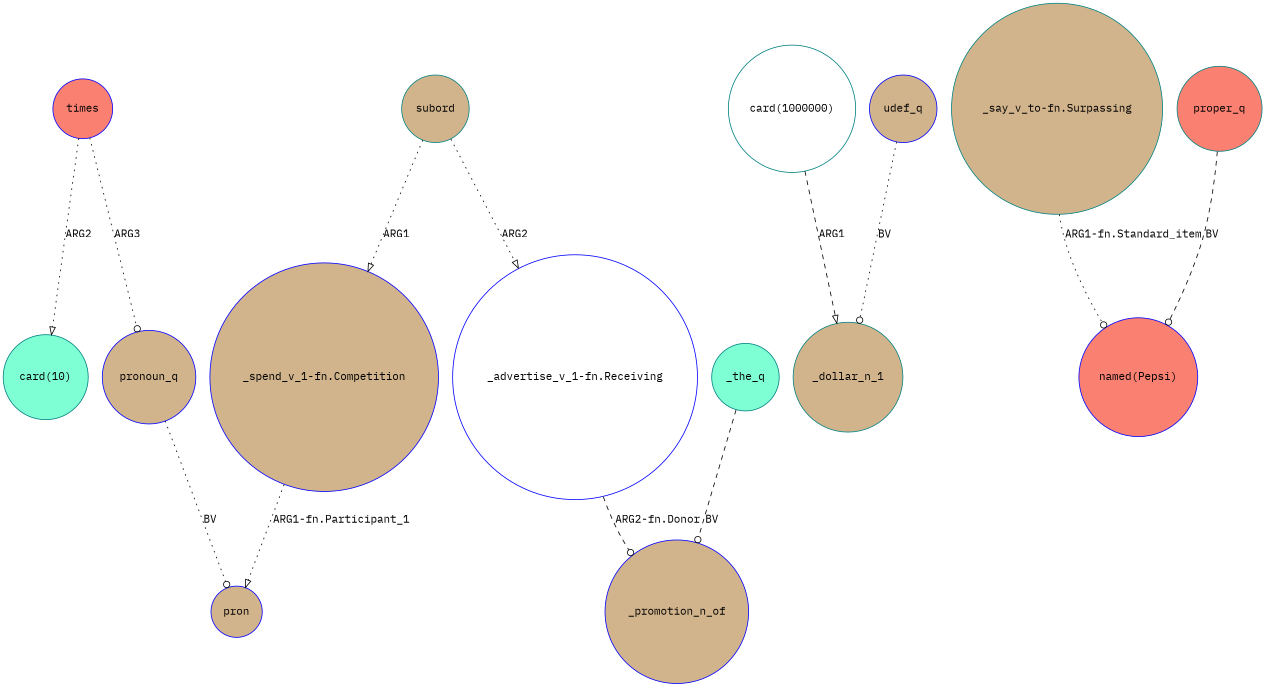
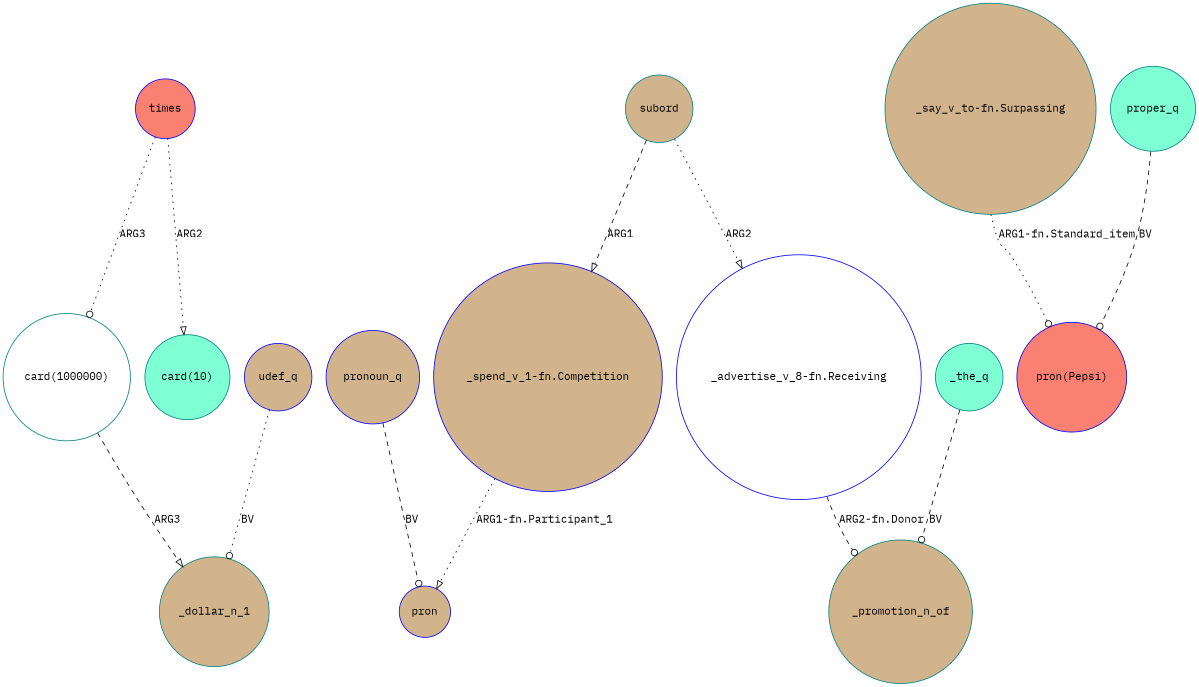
(1220, 109) -> (1153, 109)
(397, 202) -> (621, 202)
(113, 232) -> (123, 224)
(832, 235) -> (168, 520)
(575, 377) -> (799, 377)
(1138, 377) -> (1072, 377)
(195, 501) -> (400, 502)
(677, 612) -> (901, 612)
